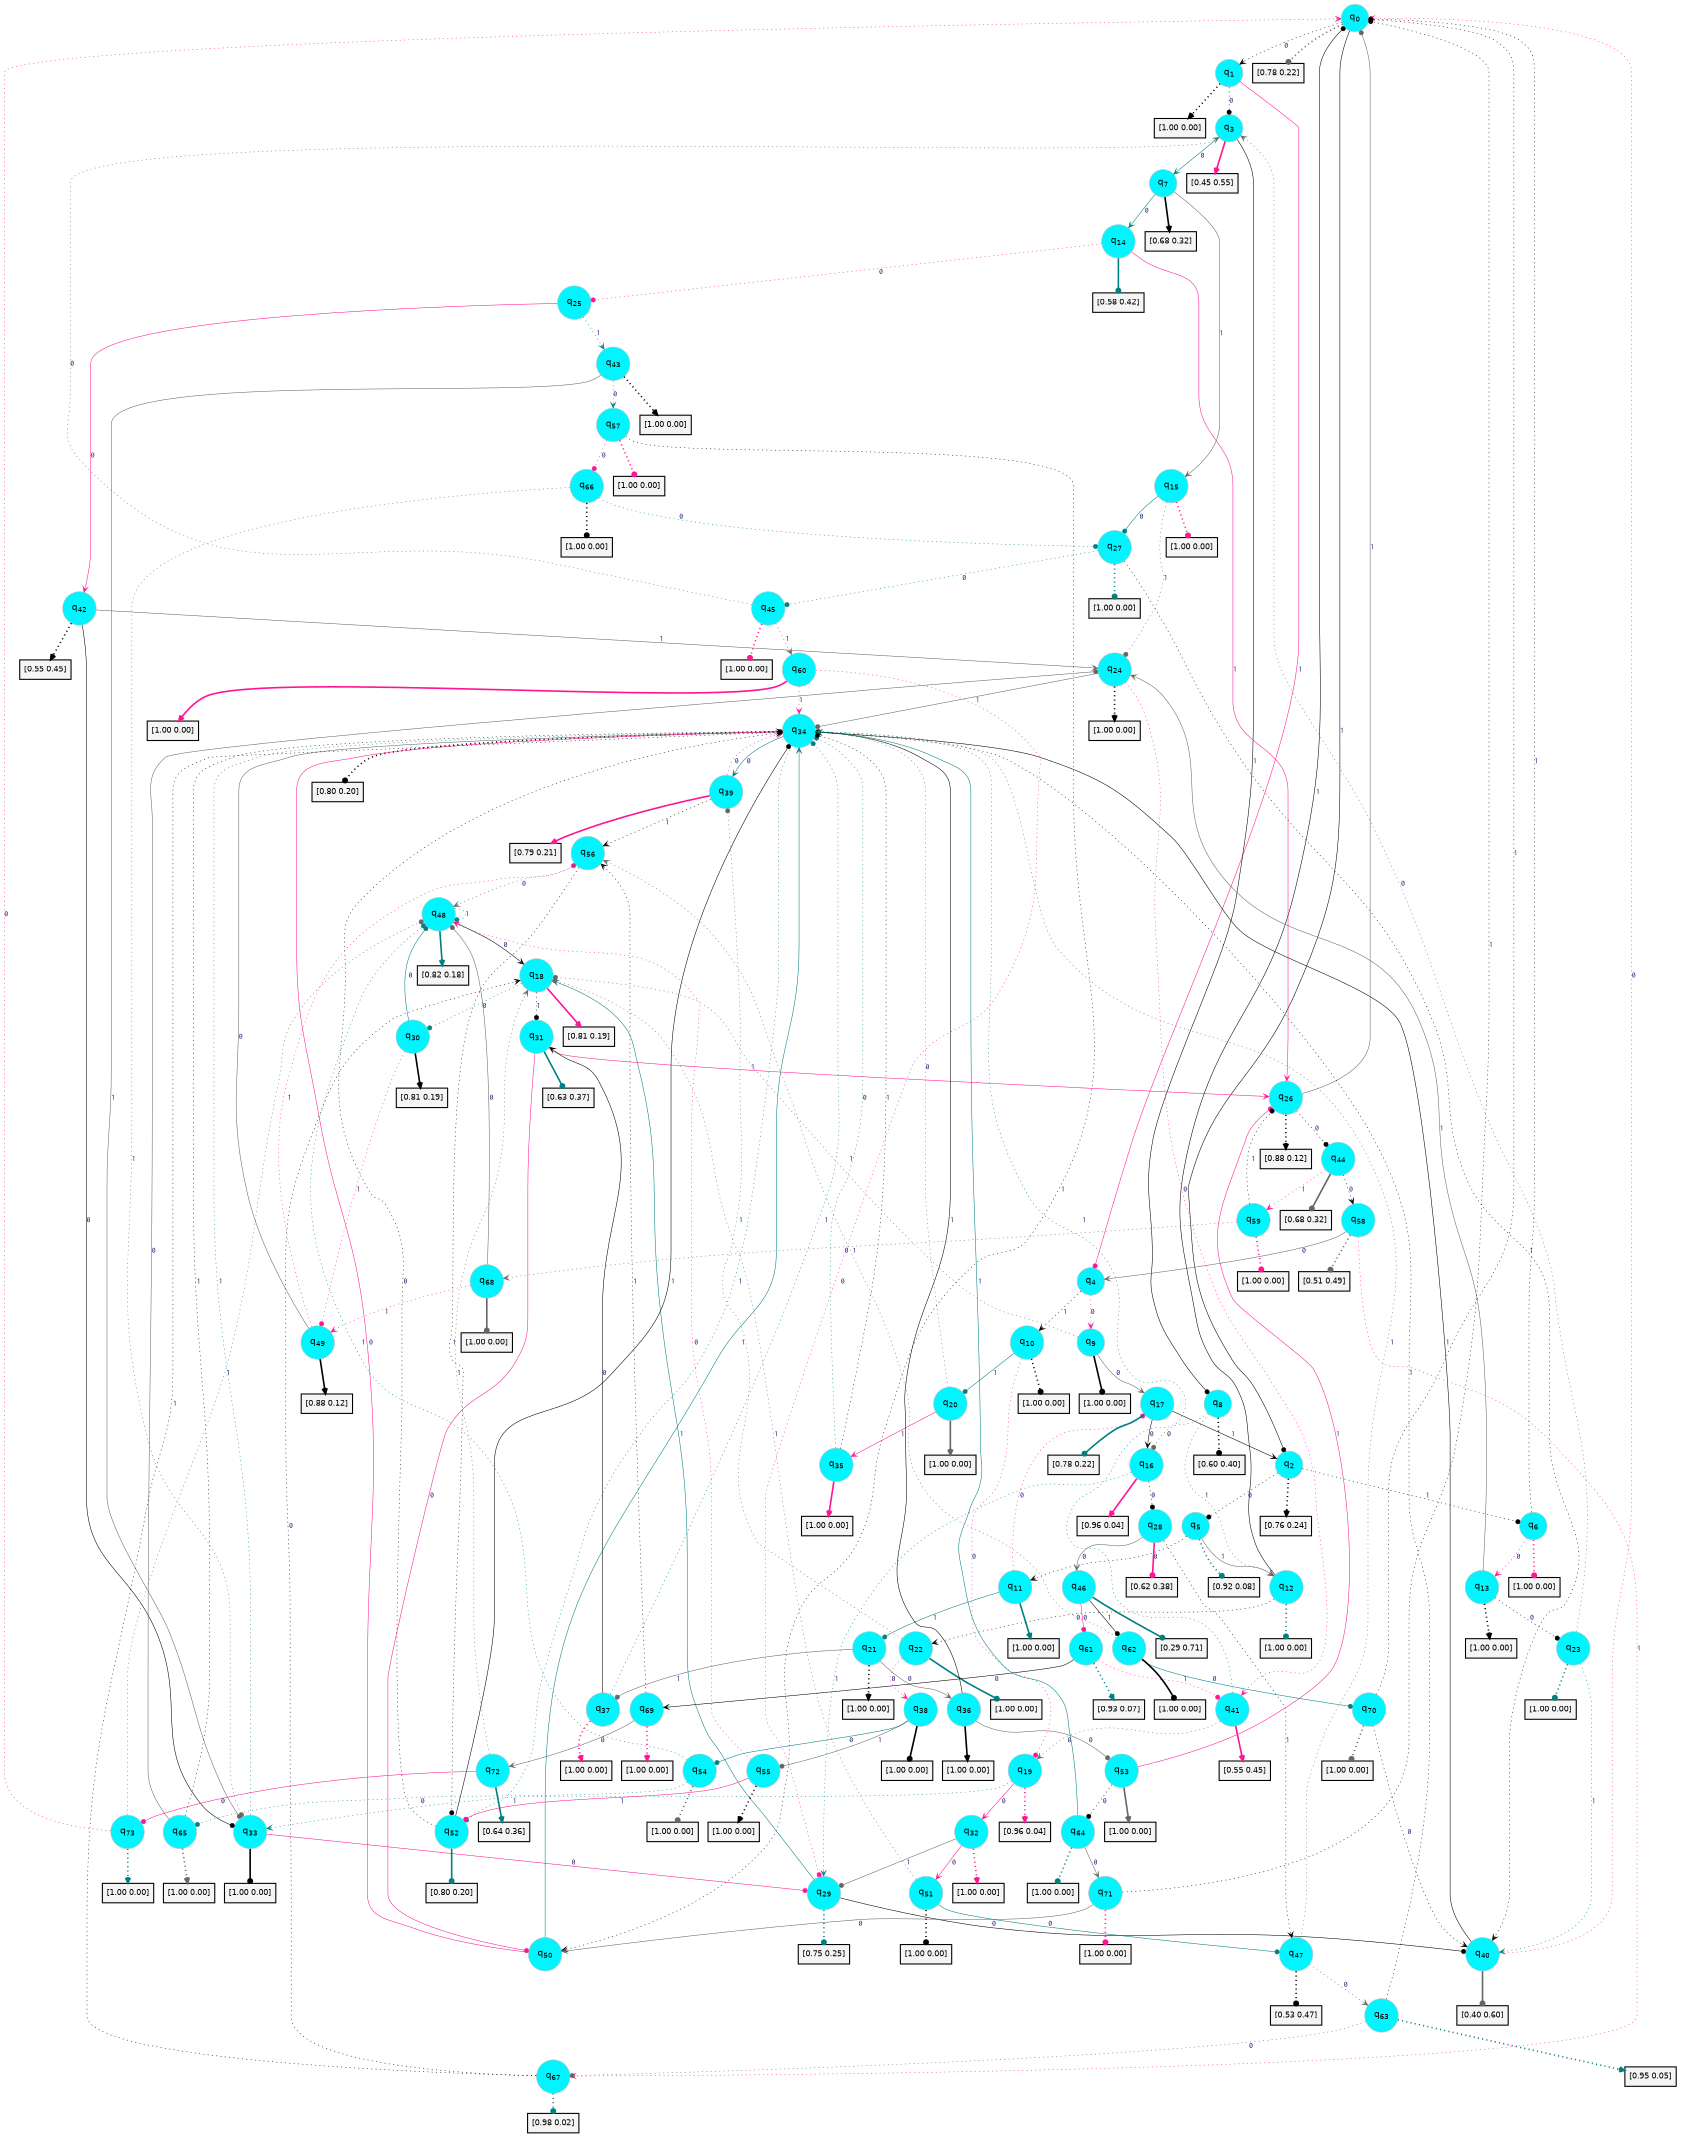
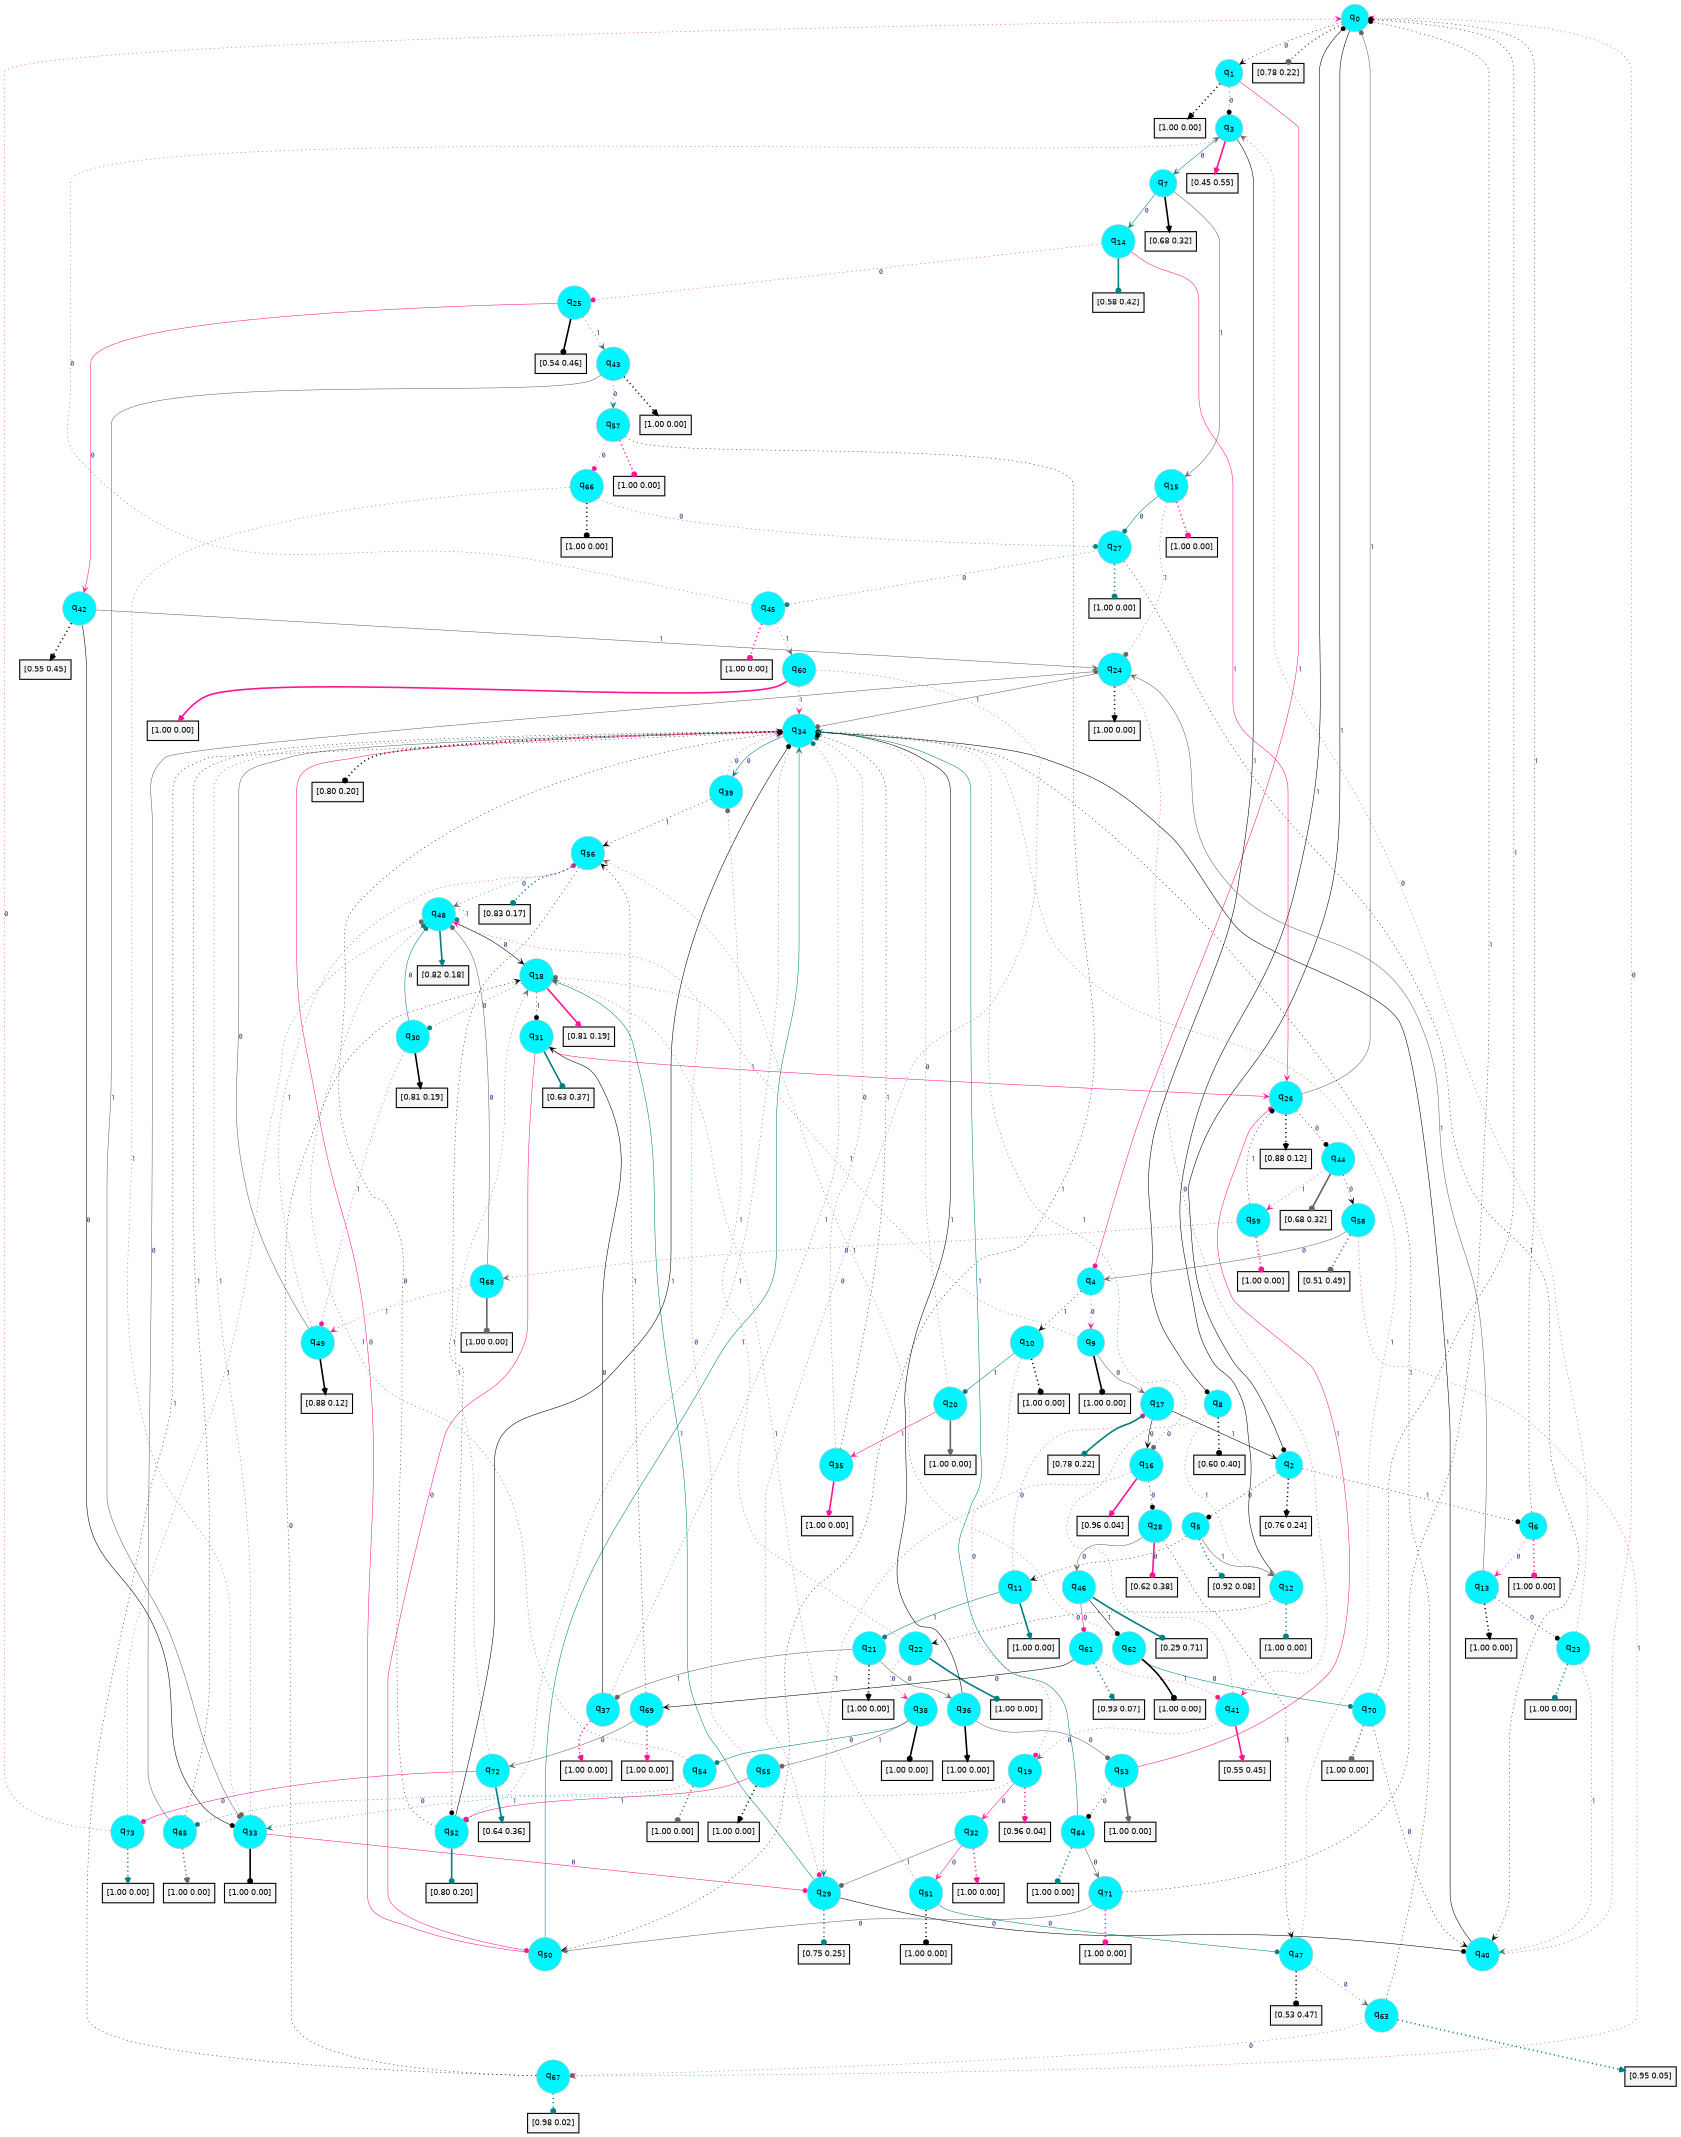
none -> (561, 364)
(535, 853) -> none
none -> (505, 914)
(1483, 2015) -> none
